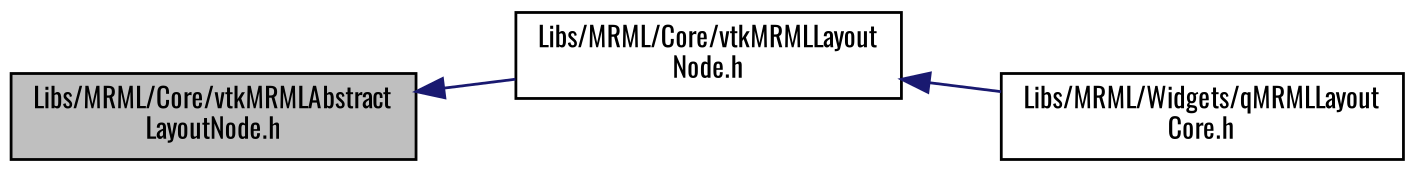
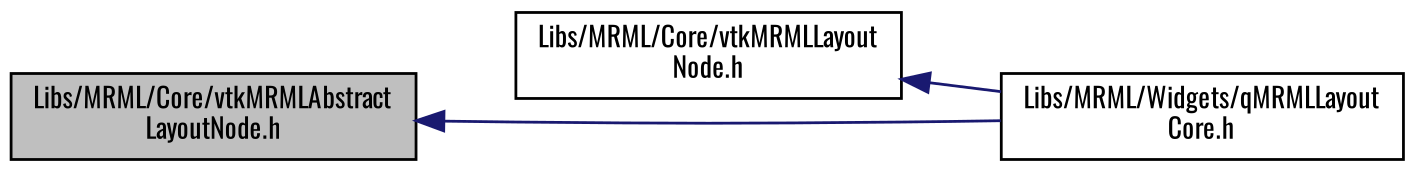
(480, 84) -> (723, 123)
